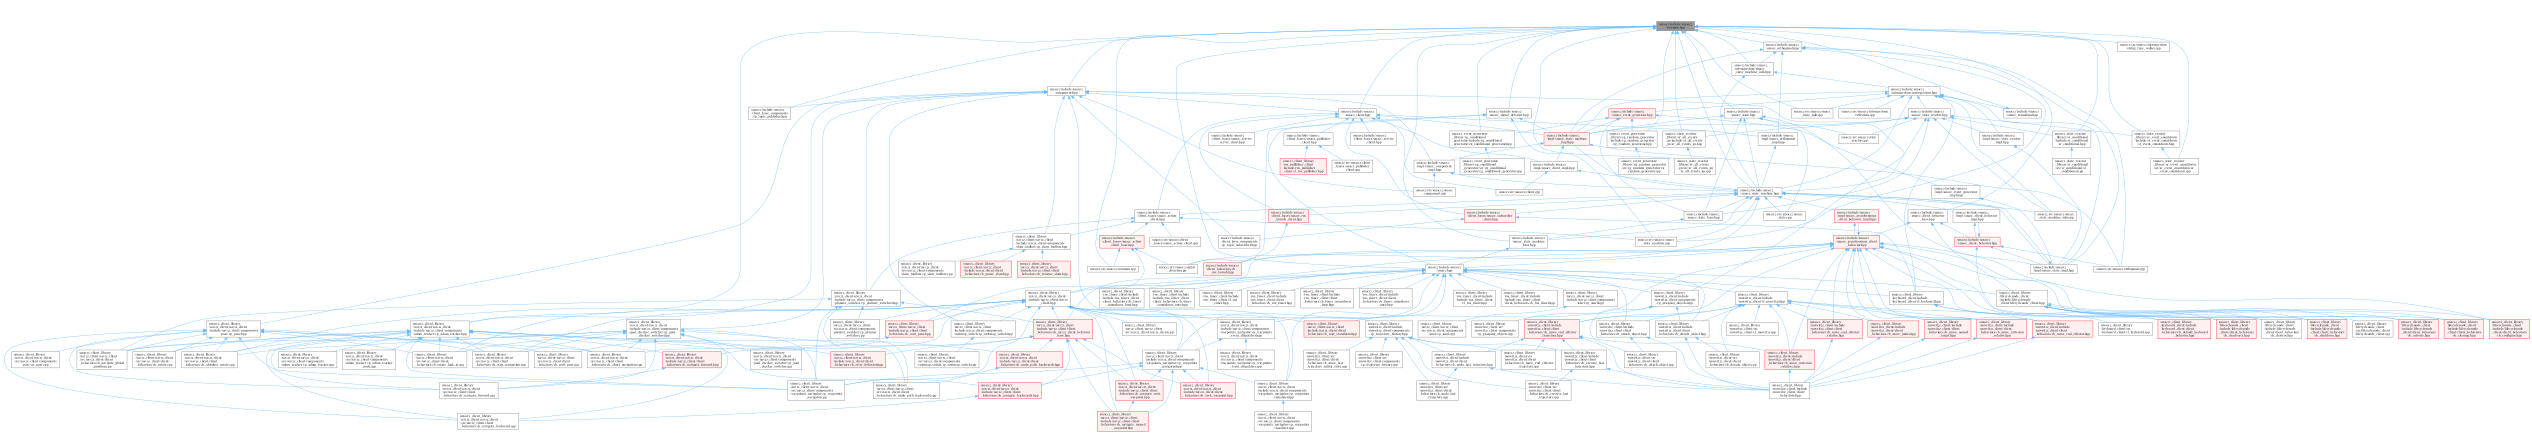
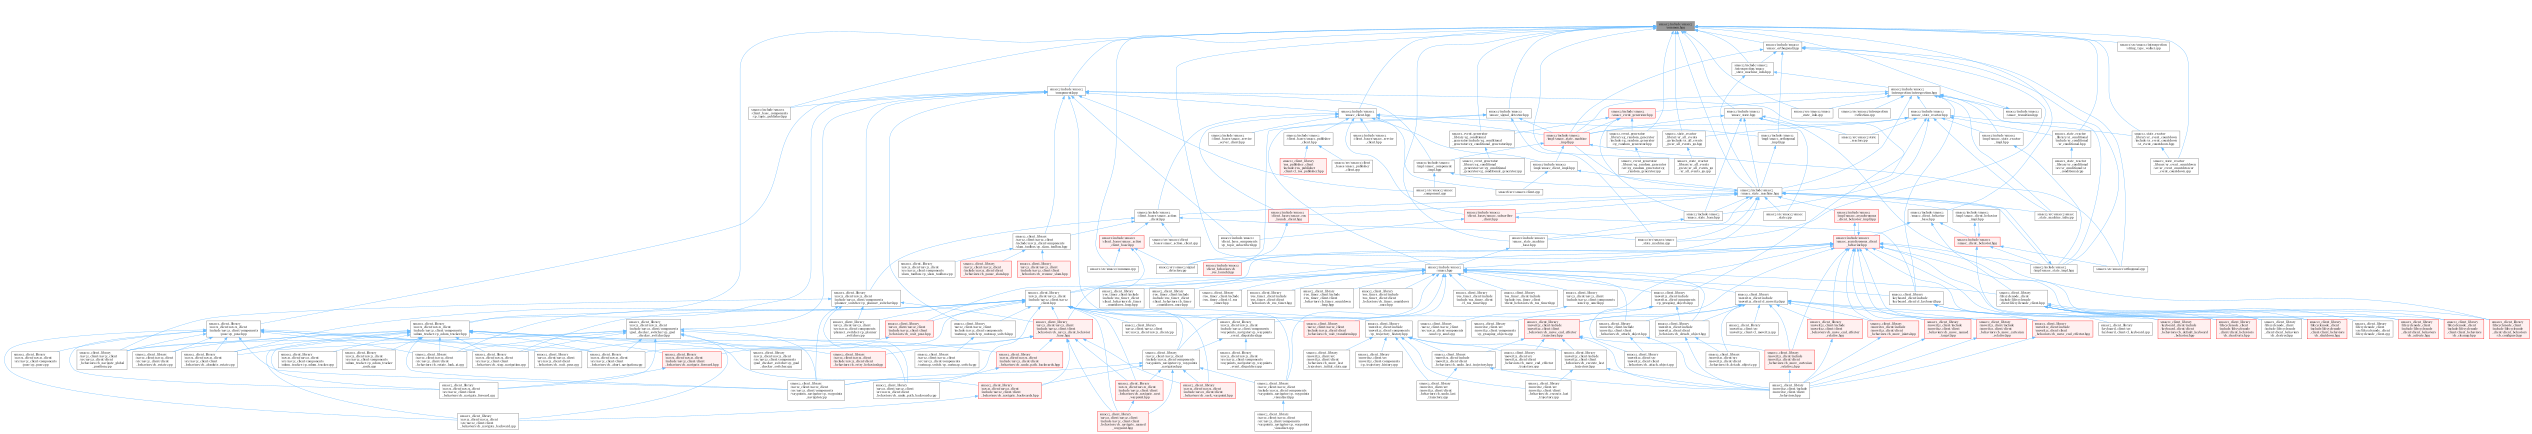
(1519, 192) -> (1519, 192)
(1956, 192) -> none
